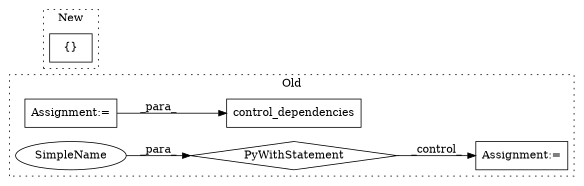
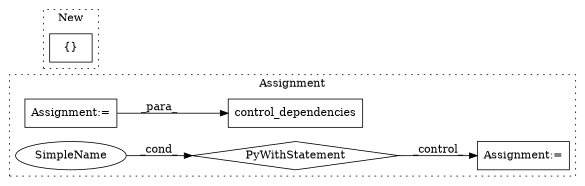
(292, 84) -> (293, 84)
(158, 150) -> (159, 150)
